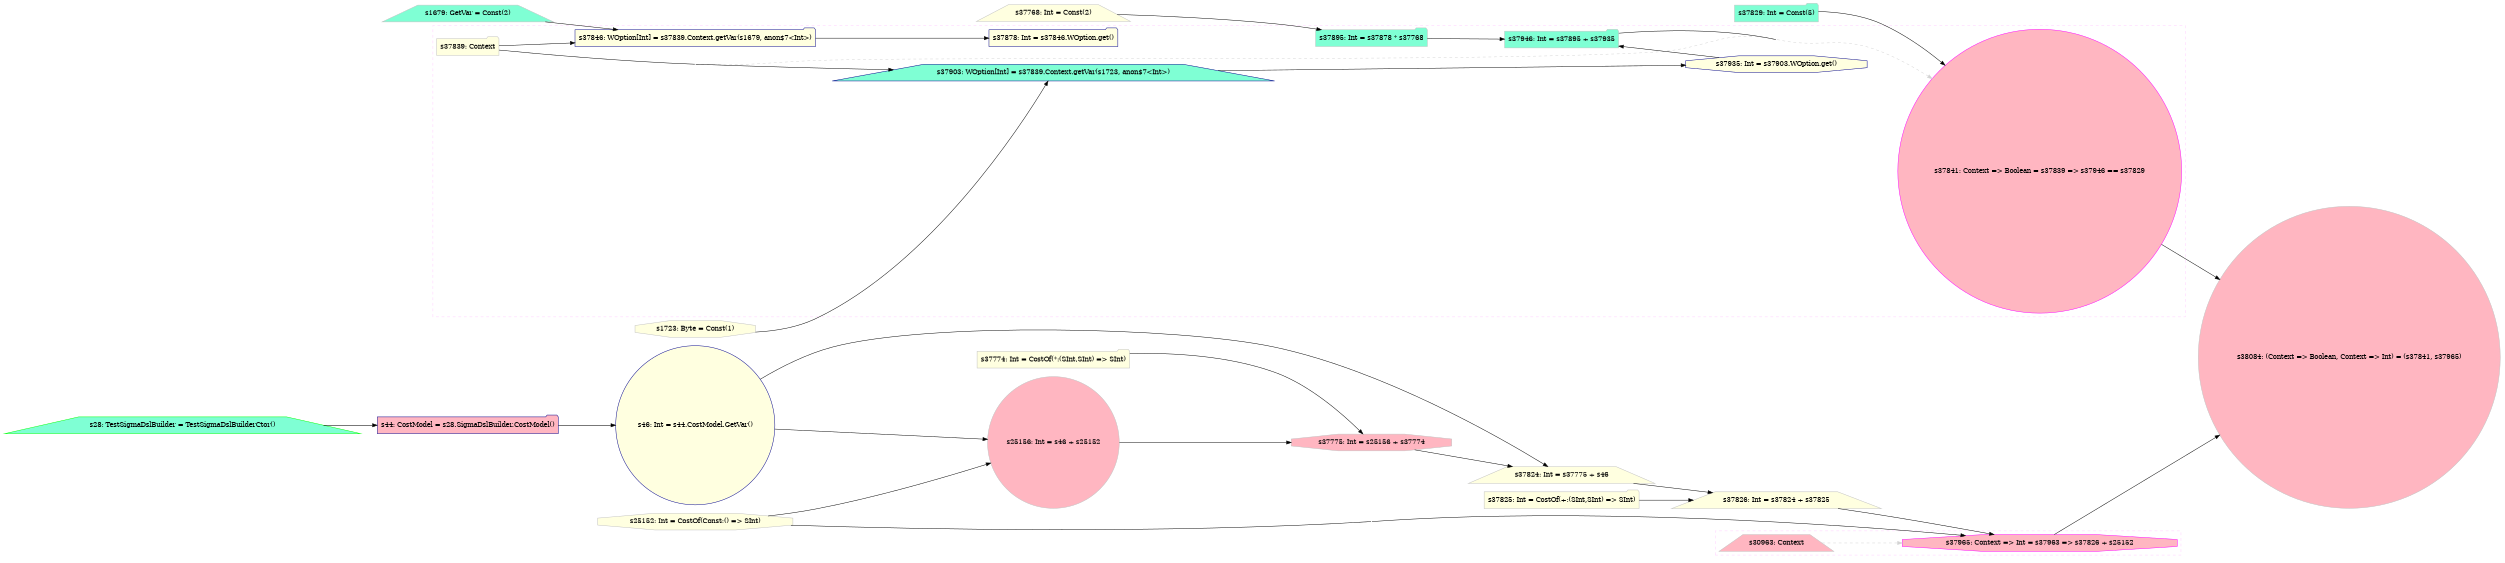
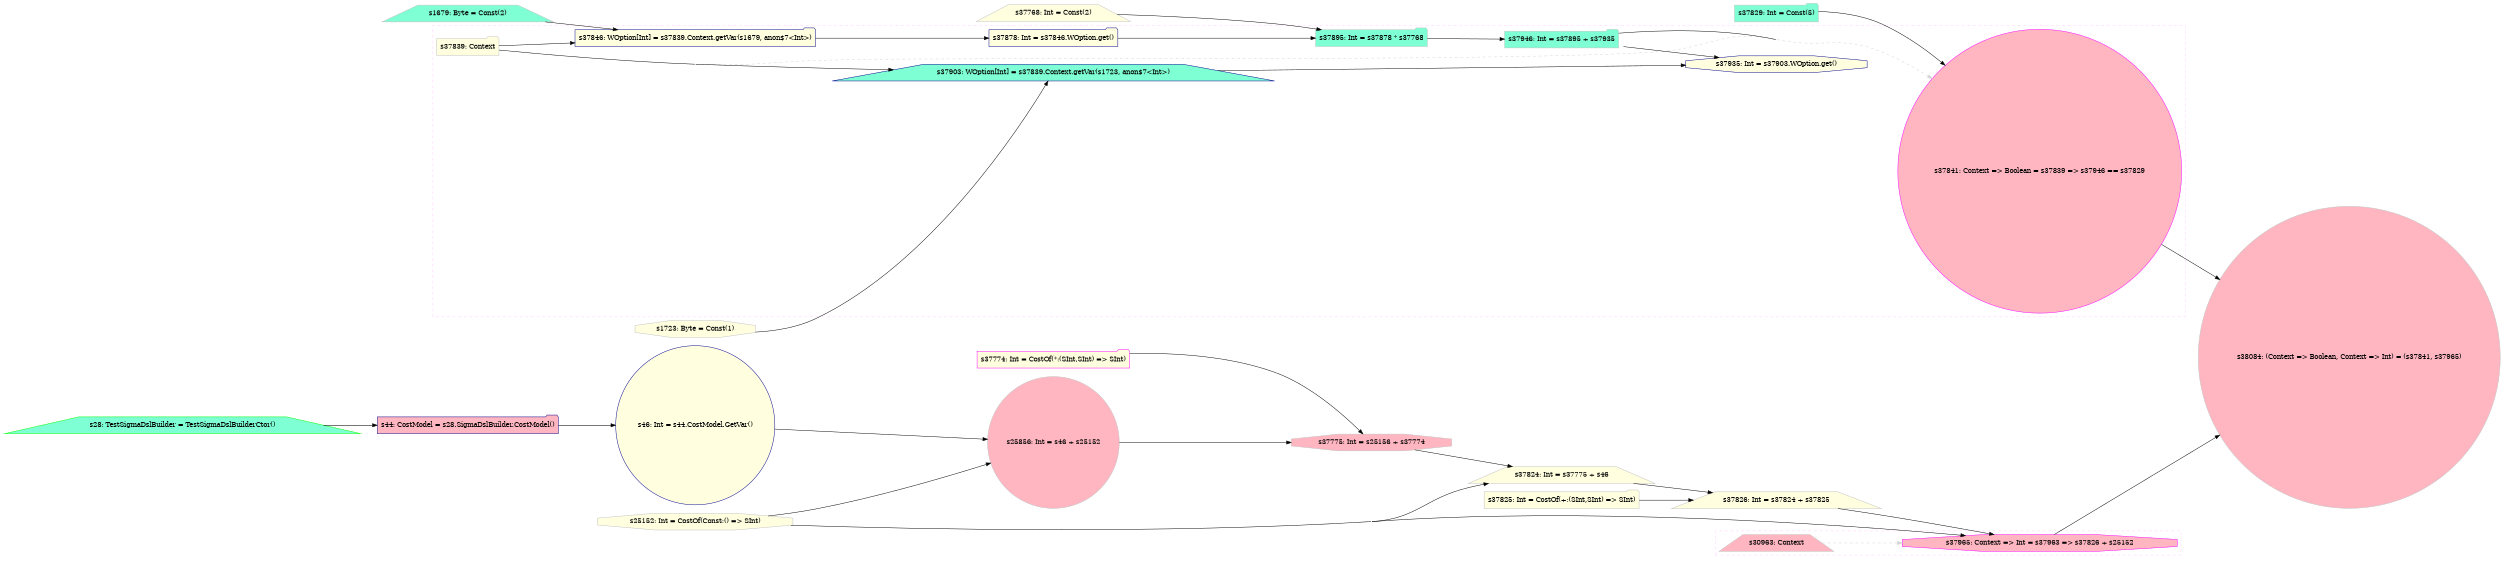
(468, 13) -> (468, 13)
none -> (1214, 38)
(1676, 53) -> (1676, 53)
(1161, 334) -> (1428, 504)
(1053, 360) -> (1053, 360)
(1053, 442) -> (1053, 442)
